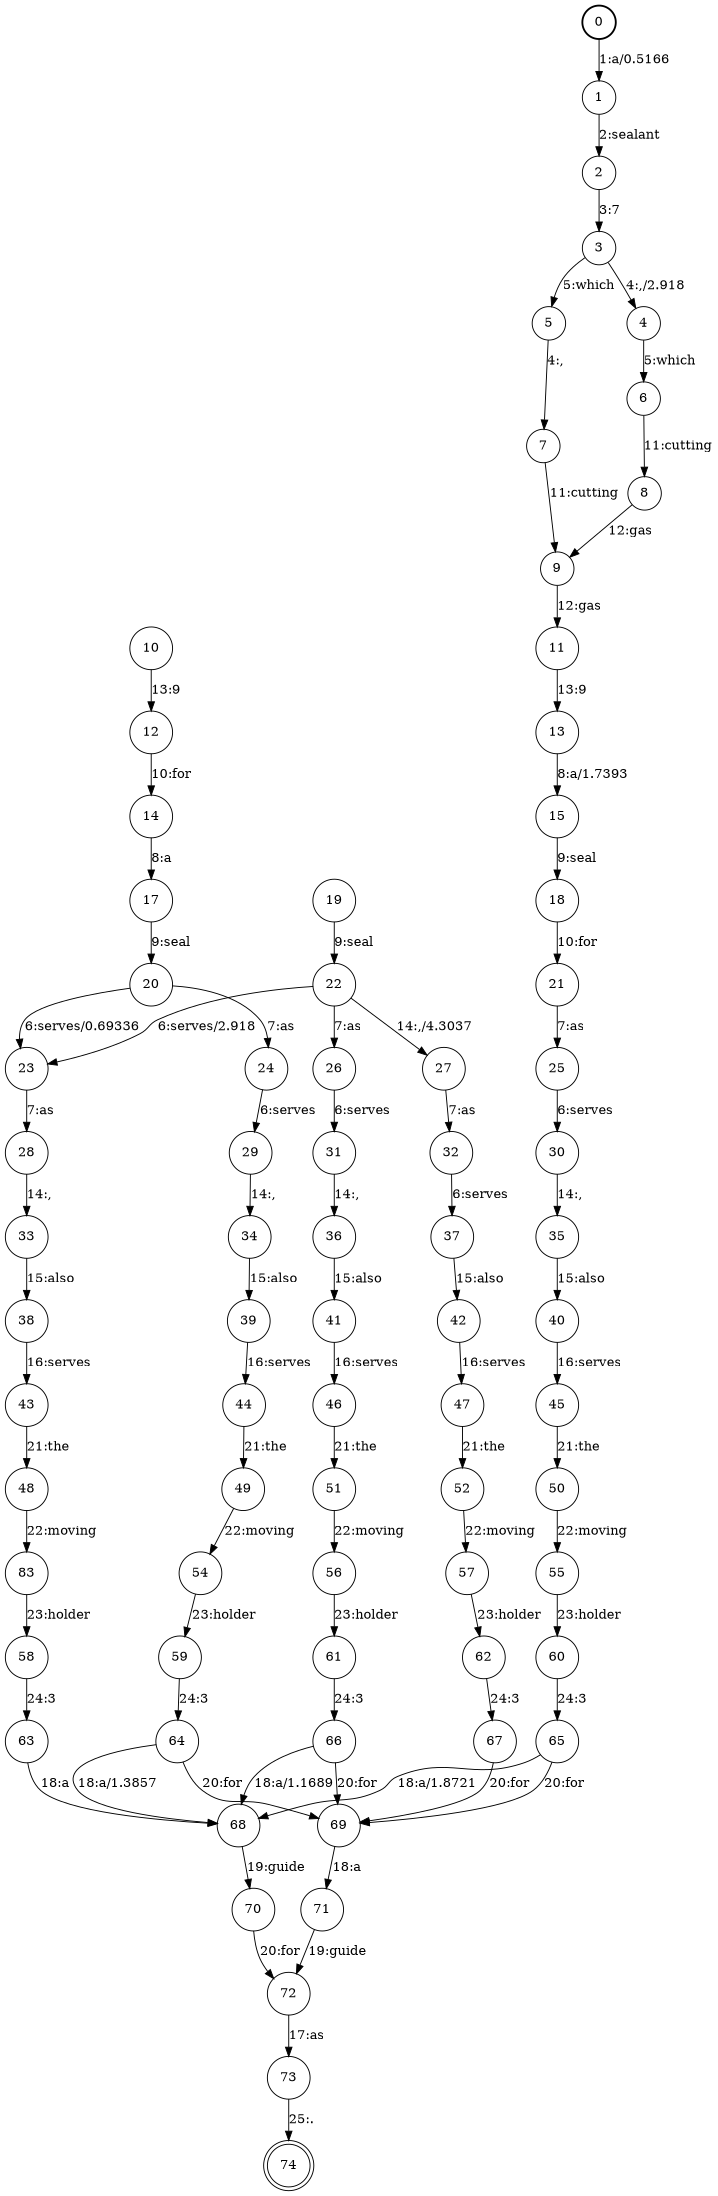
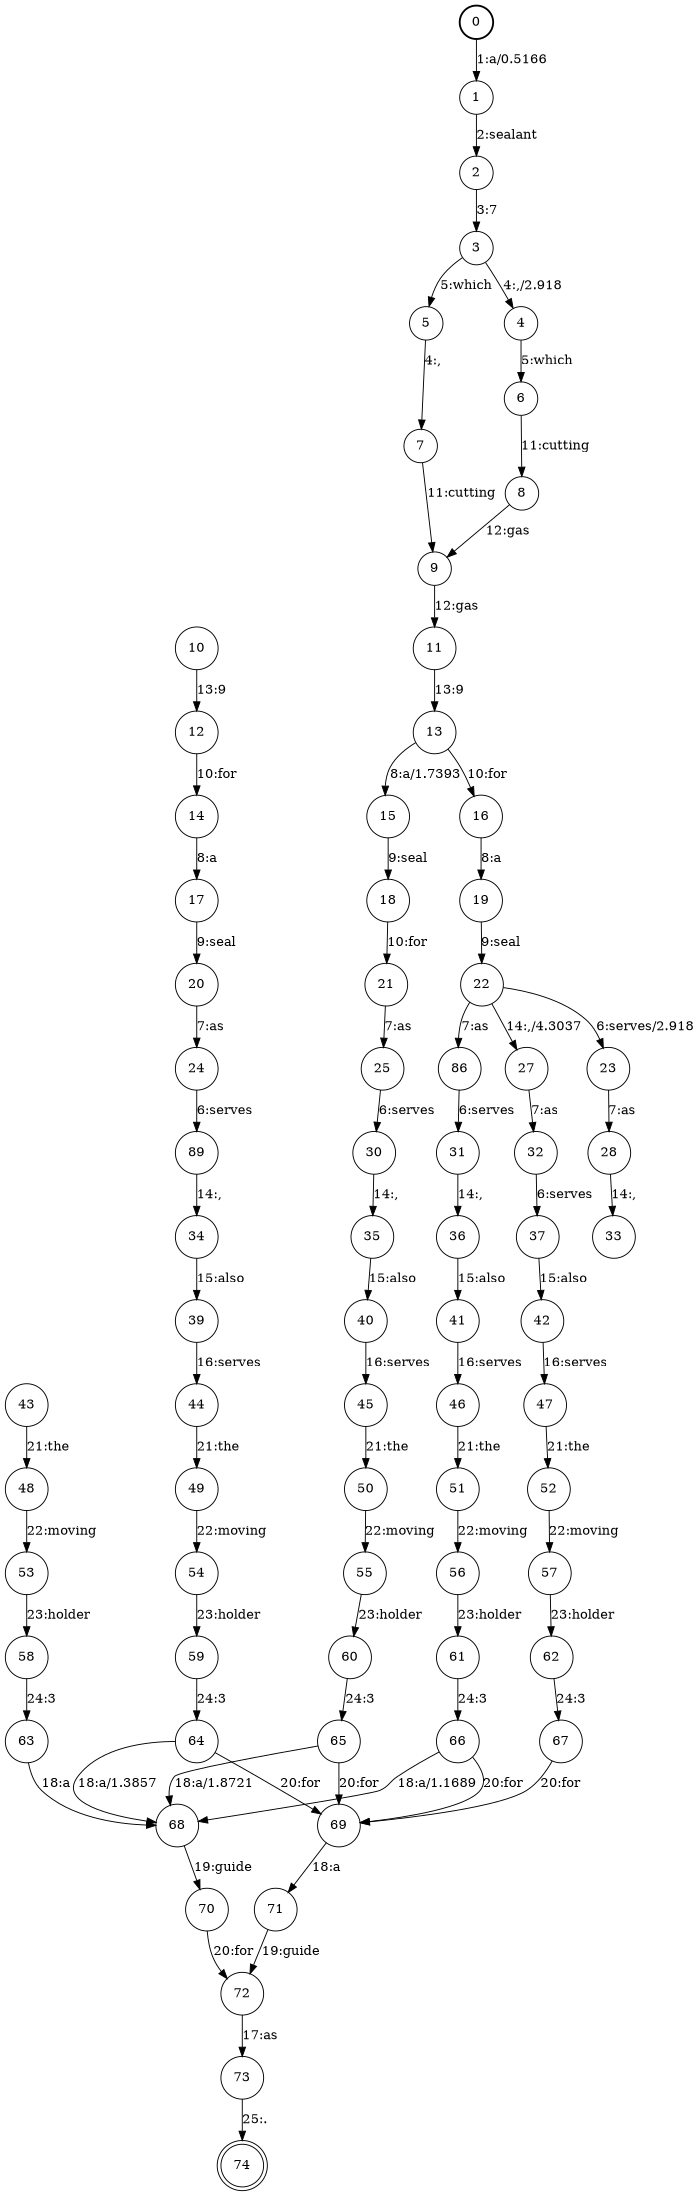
none -> (481, 816)
(65, 1001) -> none
(334, 1069) -> (460, 1069)
(251, 1153) -> (197, 1153)
(27, 1321) -> none
(27, 1573) -> (27, 1573)
